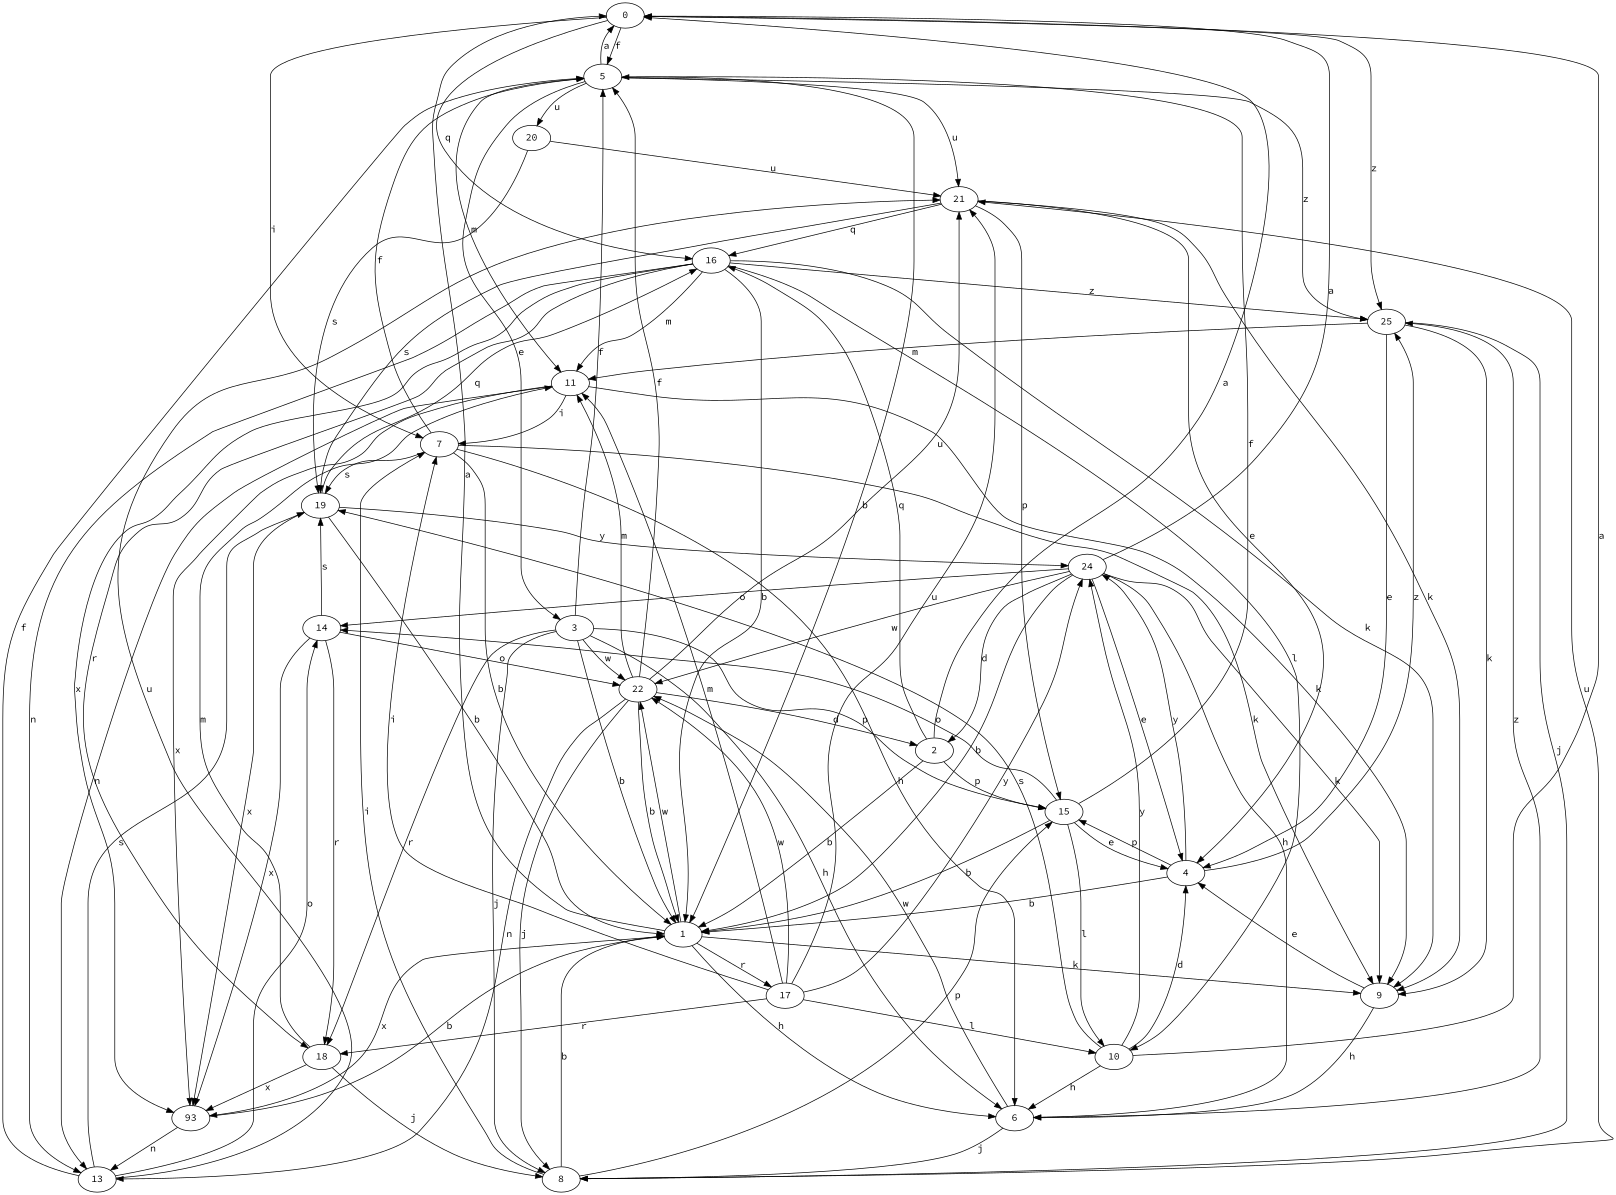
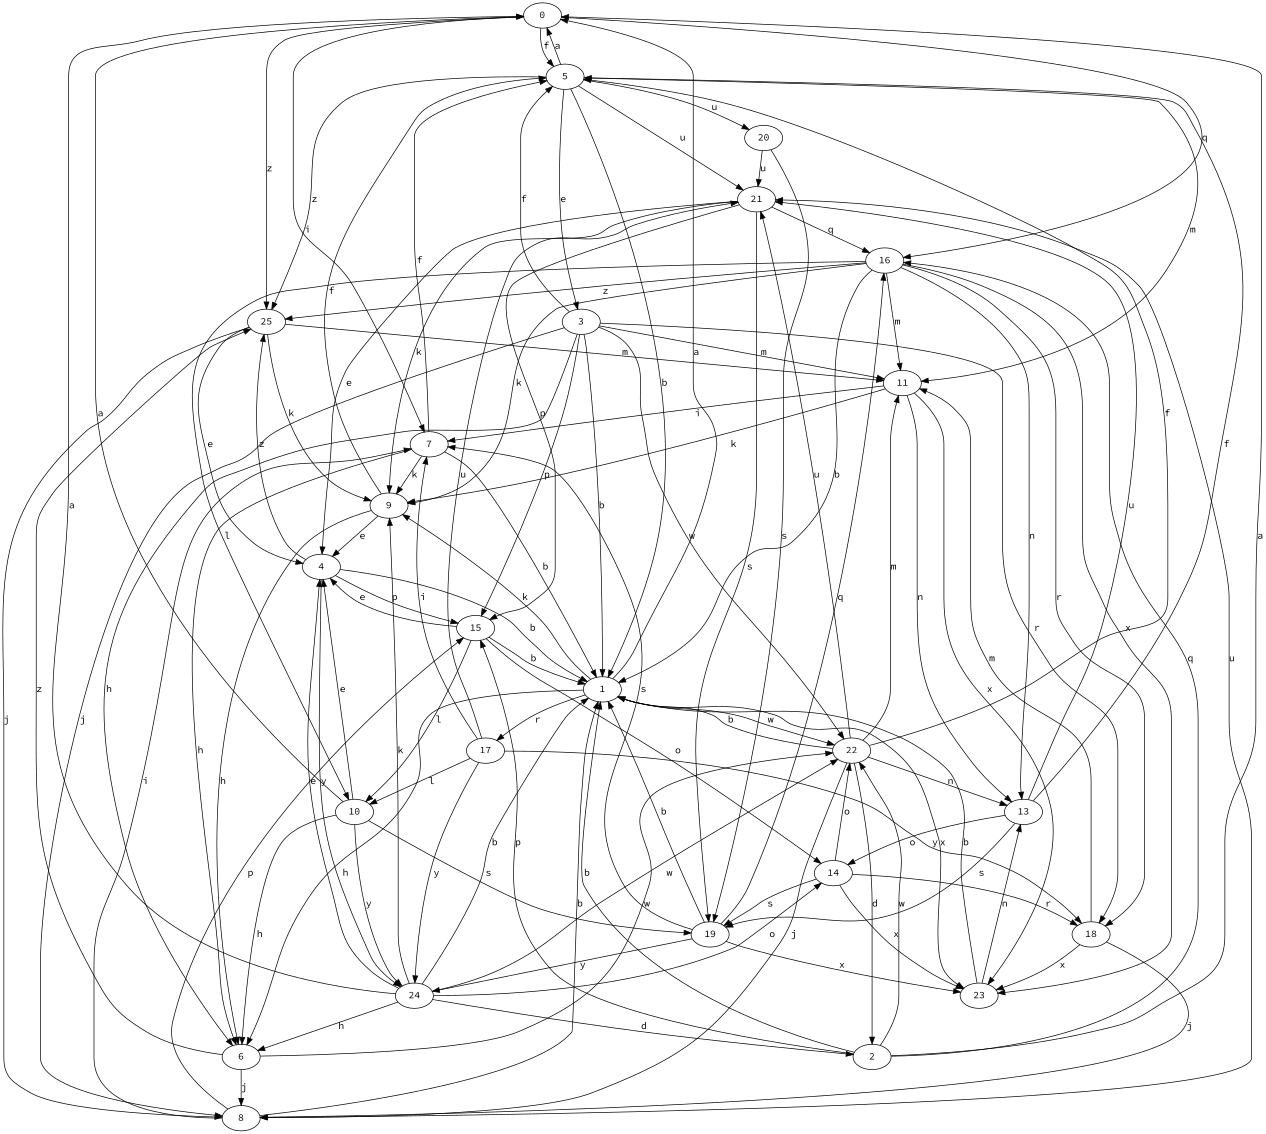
(1242, 194) -> (344, 238)
(388, 460) -> (642, 661)
(702, 684) -> (738, 352)
(769, 820) -> (899, 904)
(1181, 965) -> (343, 689)
(584, 1026) -> (935, 843)
(191, 1118) -> (979, 996)
